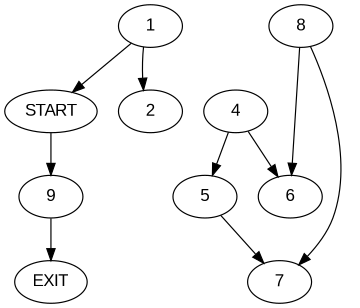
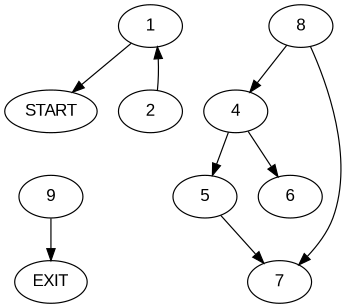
(143, 63) -> (158, 75)
(296, 105) -> (272, 64)
(51, 148) -> none
